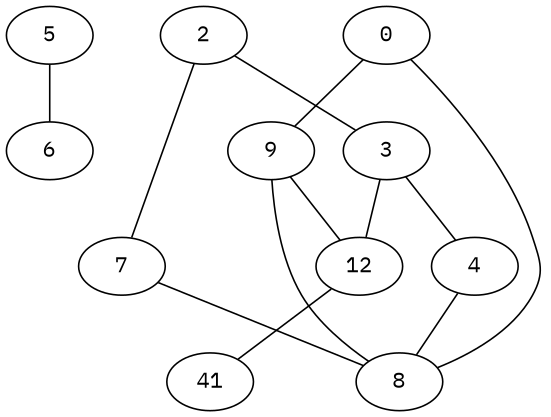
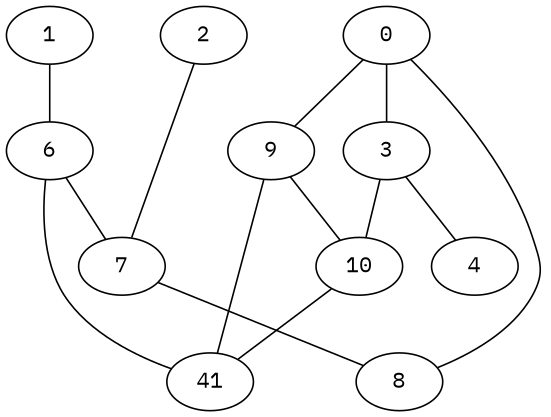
(50, 35) -> (50, 35)
(295, 93) -> (387, 93)
none -> (86, 209)
(359, 266) -> (359, 266)
(296, 284) -> (241, 266)
none -> (68, 301)
(437, 324) -> none
